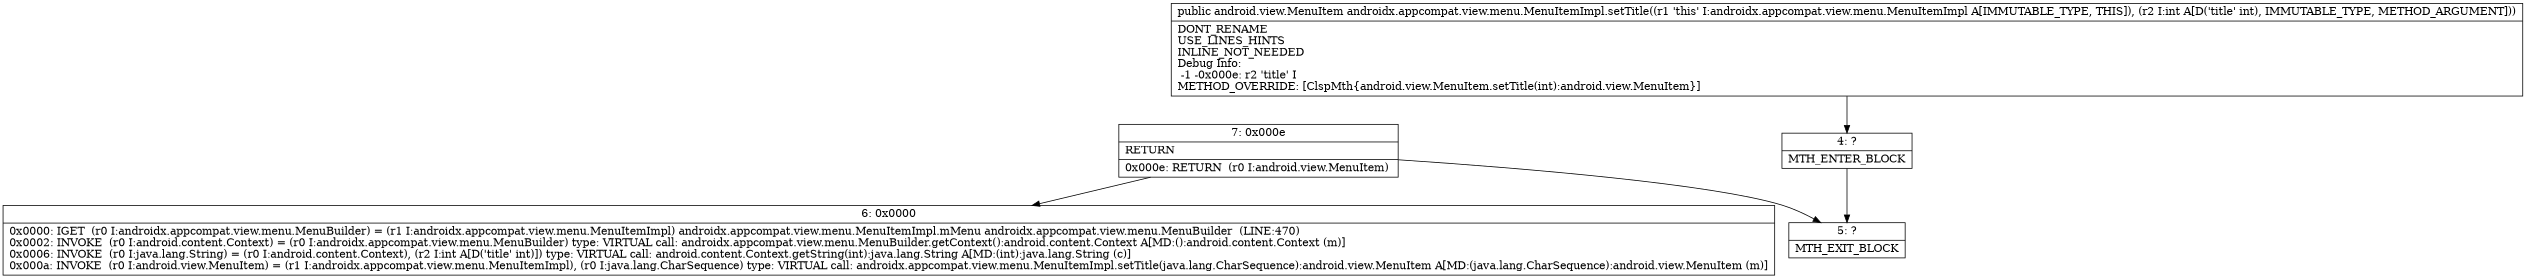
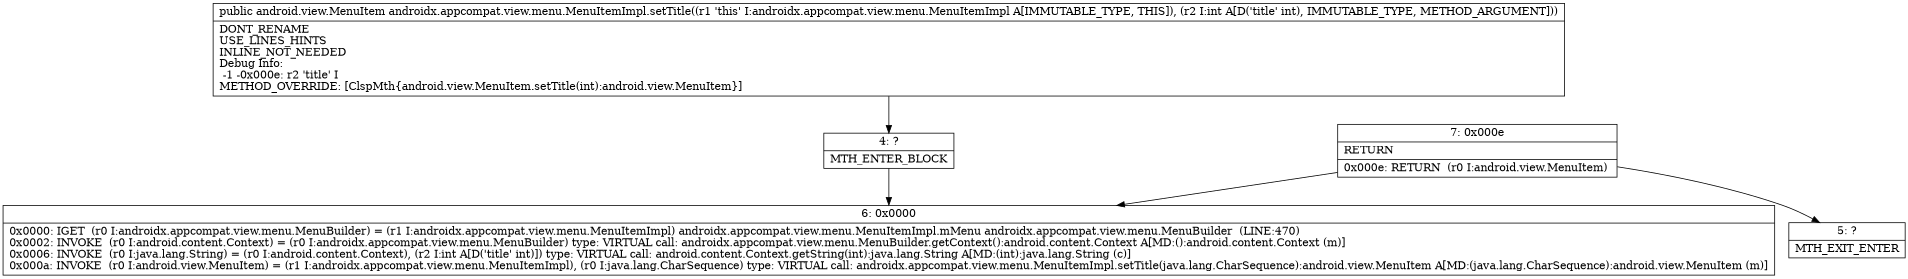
(1847, 192) -> (889, 183)
(1847, 249) -> (1847, 249)
